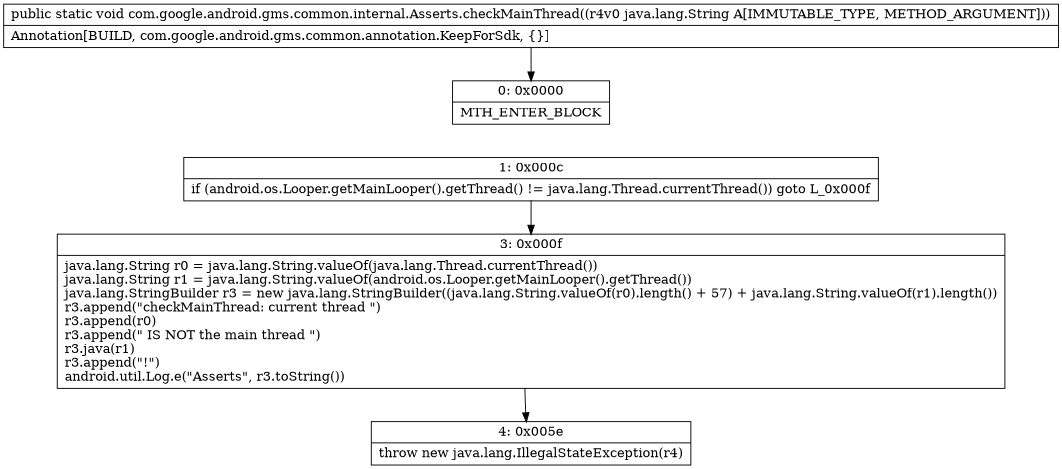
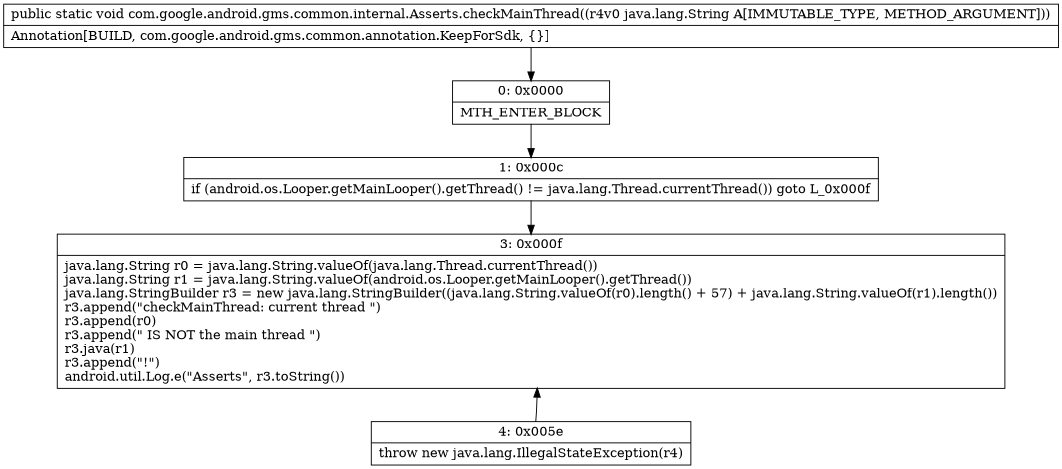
none -> (531, 136)
(525, 400) -> (537, 410)
